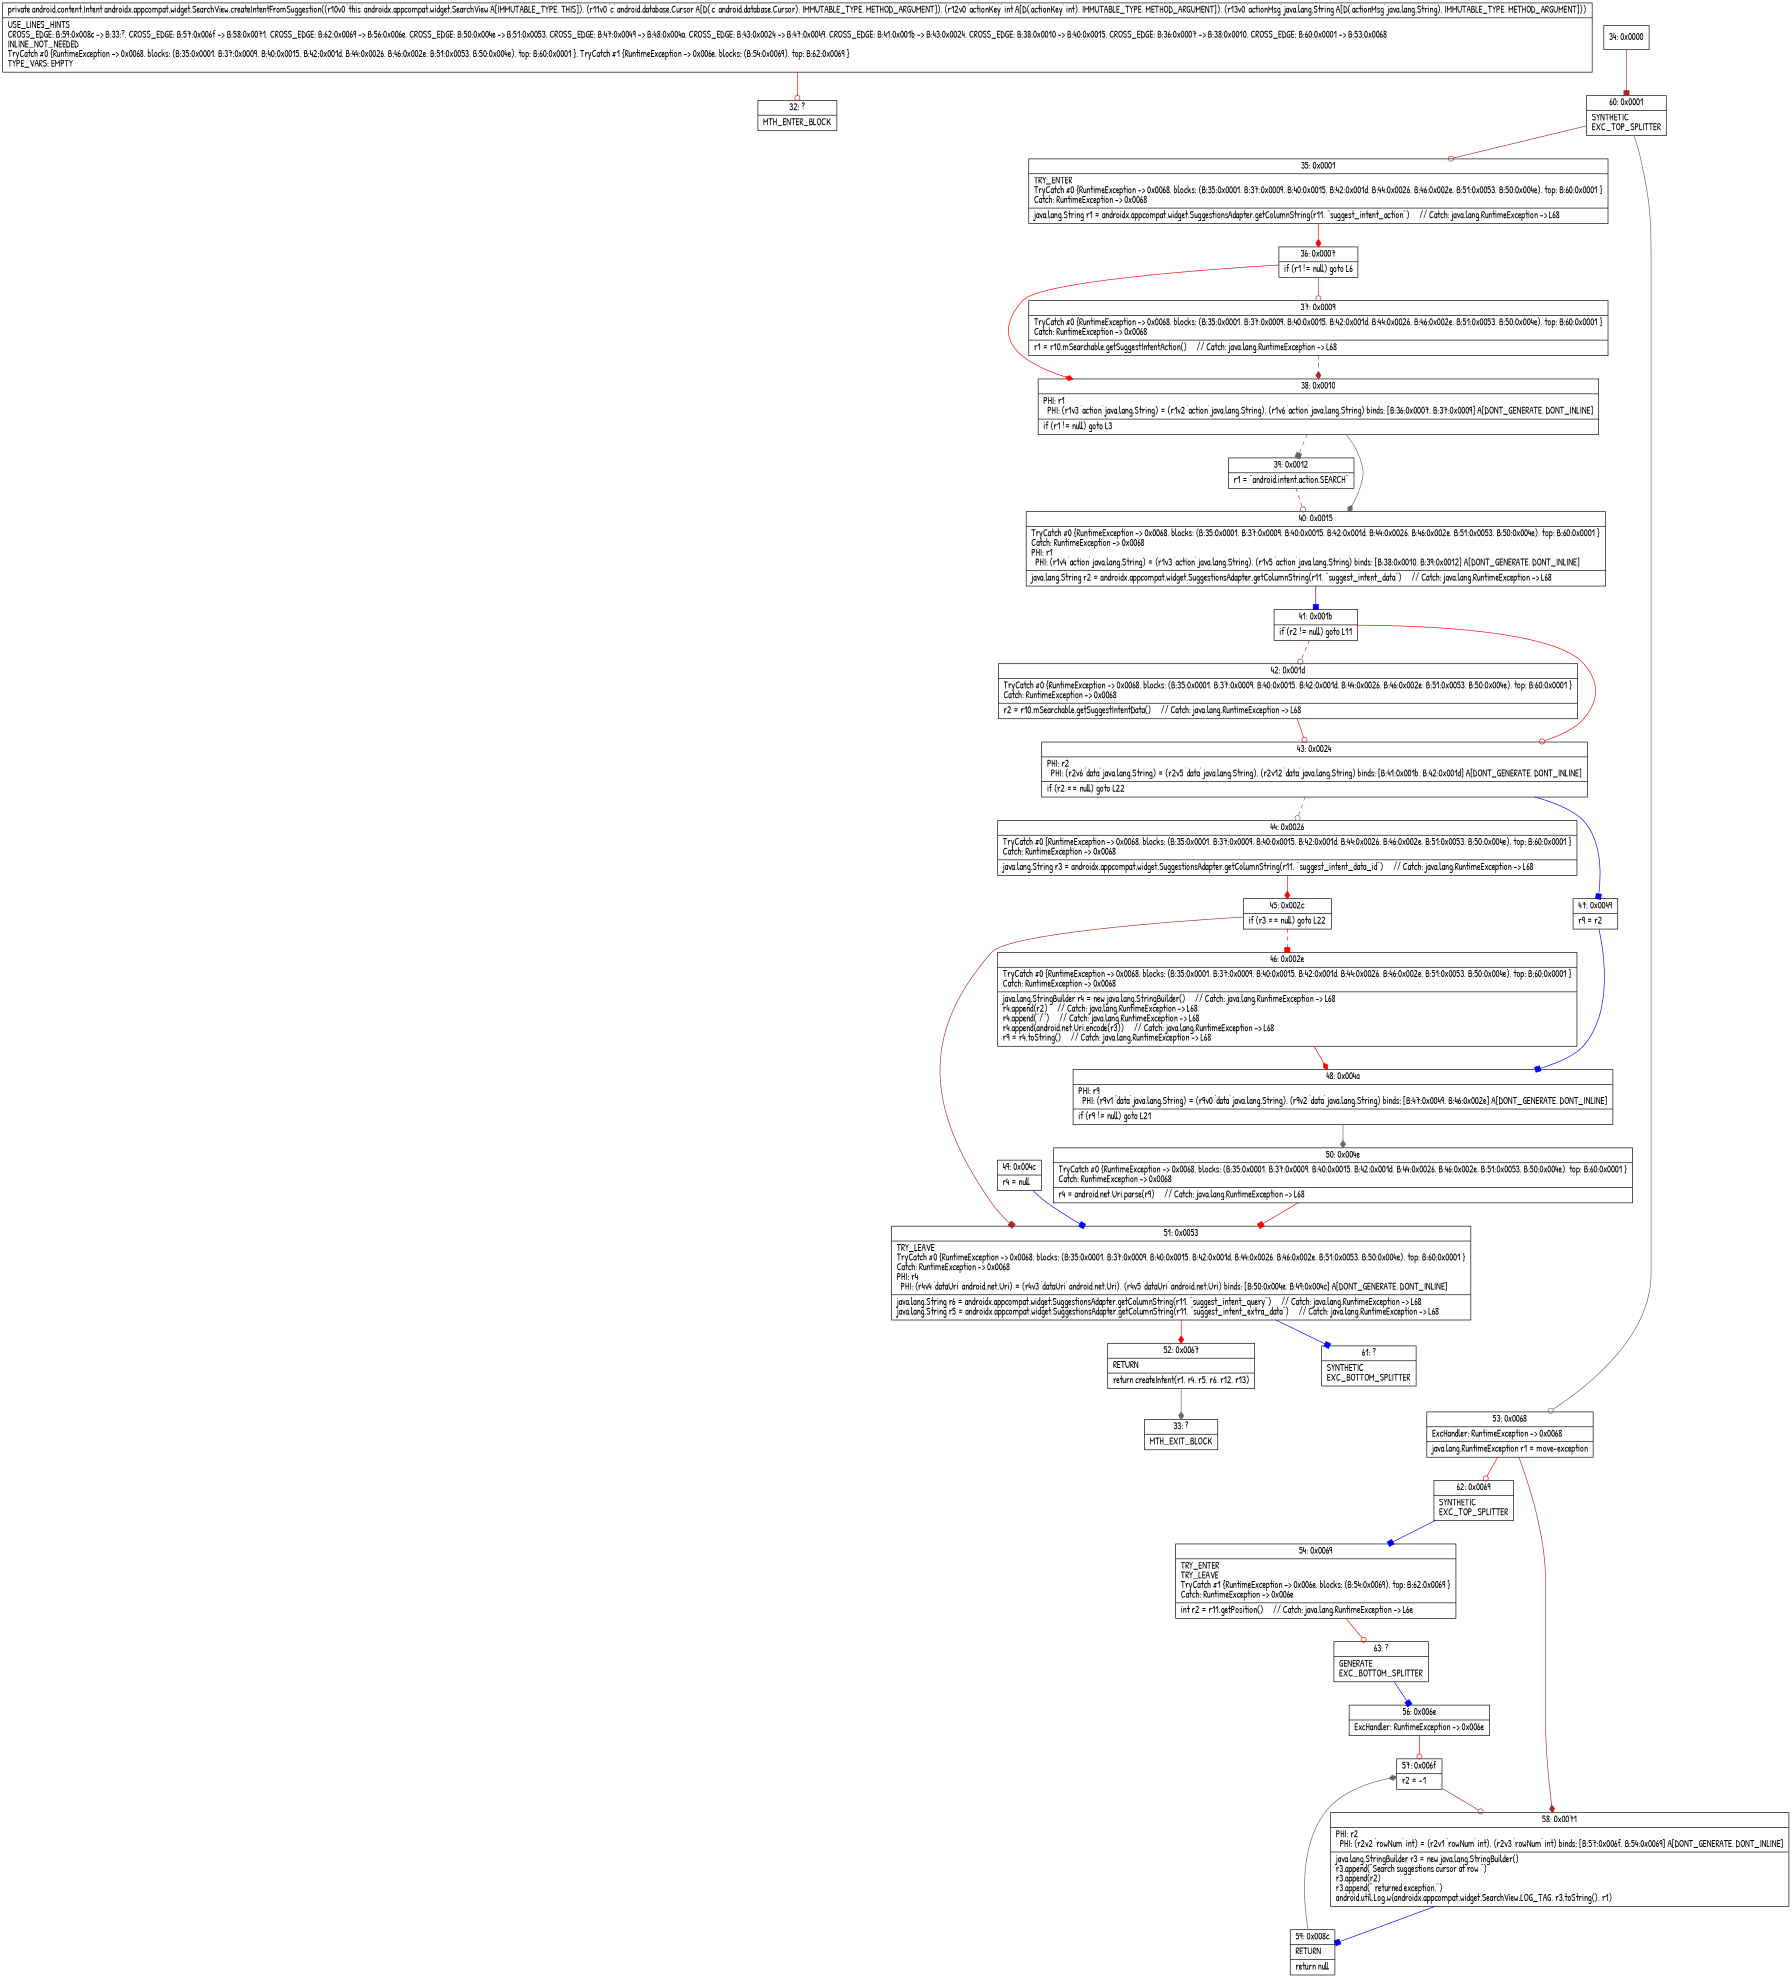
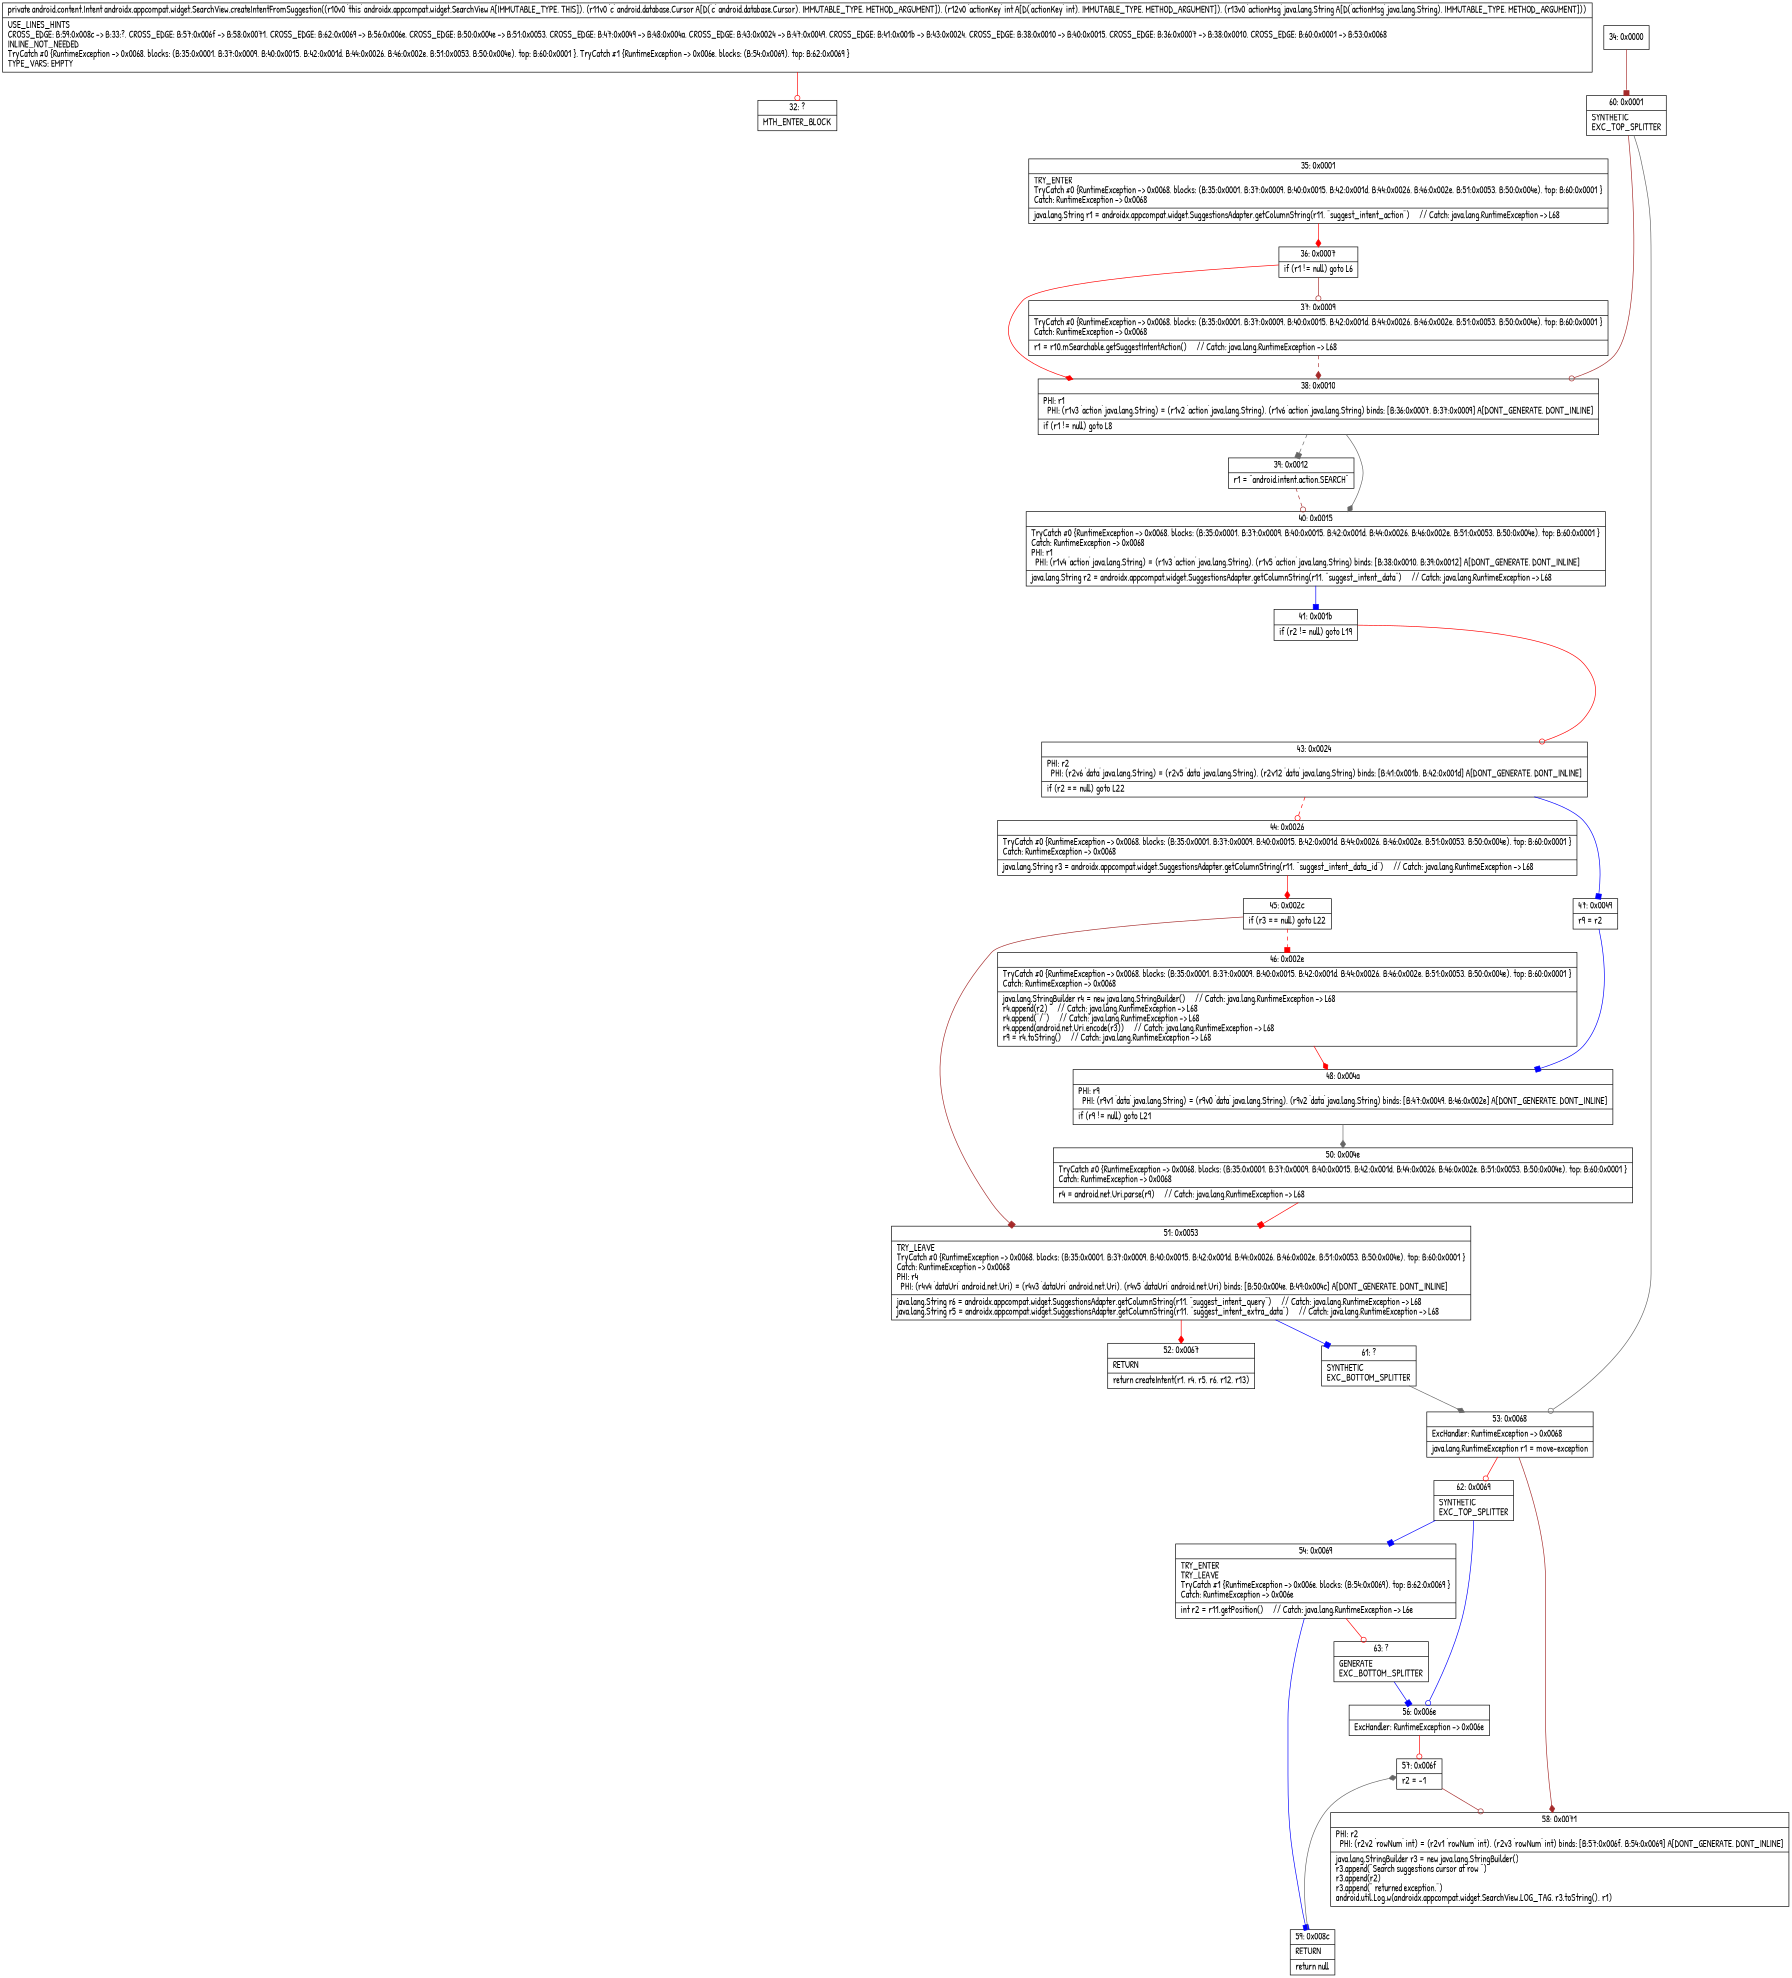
(1520, 142) -> (1633, 270)
(1078, 427) -> (1078, 427)
(1316, 632) -> (1316, 632)
(1288, 691) -> none
(1302, 806) -> (1302, 806)
(1019, 1175) -> none
none -> (1433, 1397)
(1181, 1435) -> none
none -> (1463, 1613)
(1389, 1924) -> (1288, 1771)
